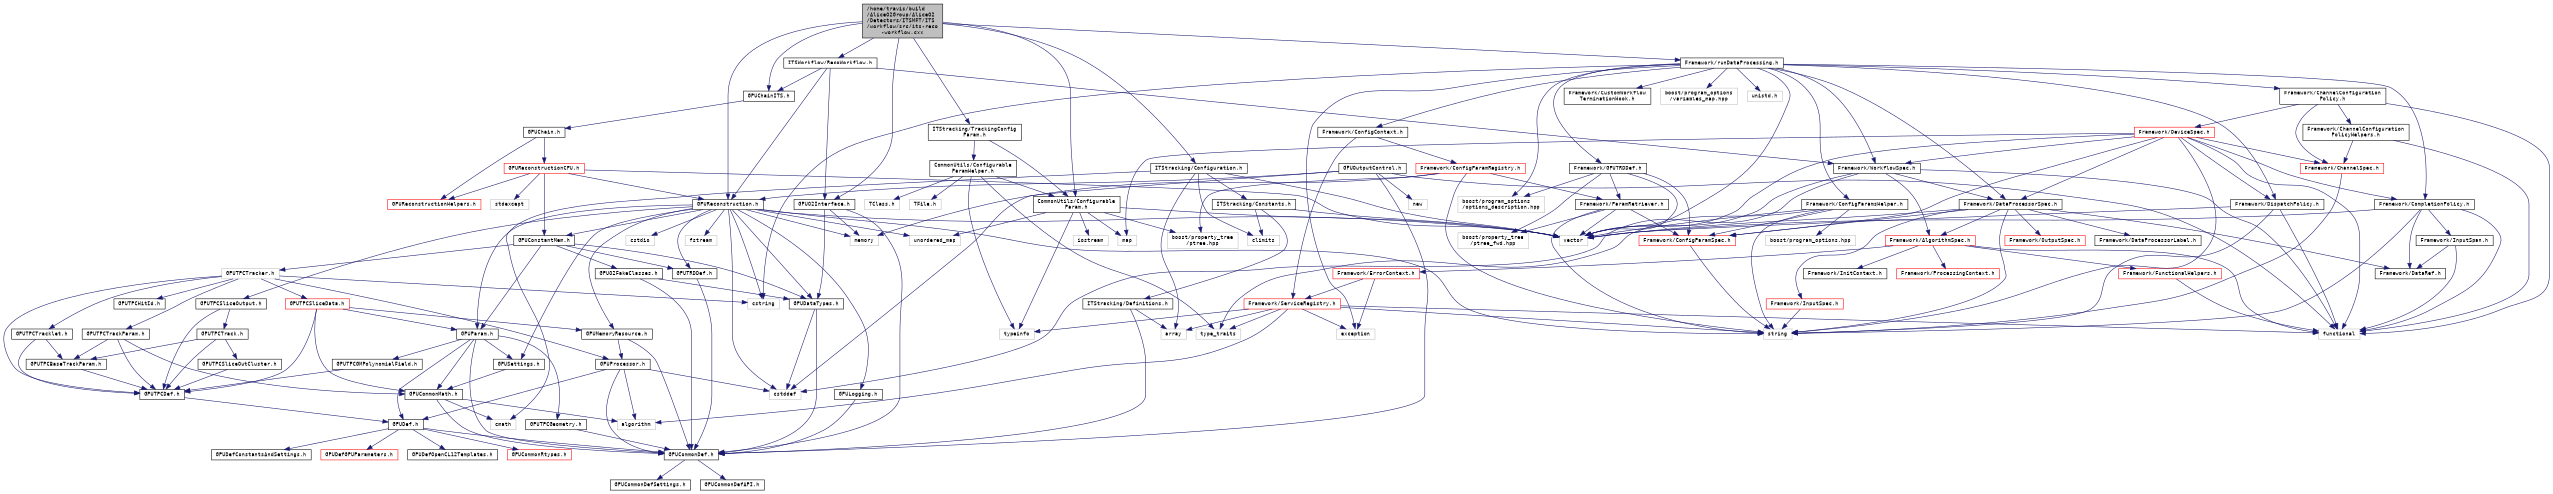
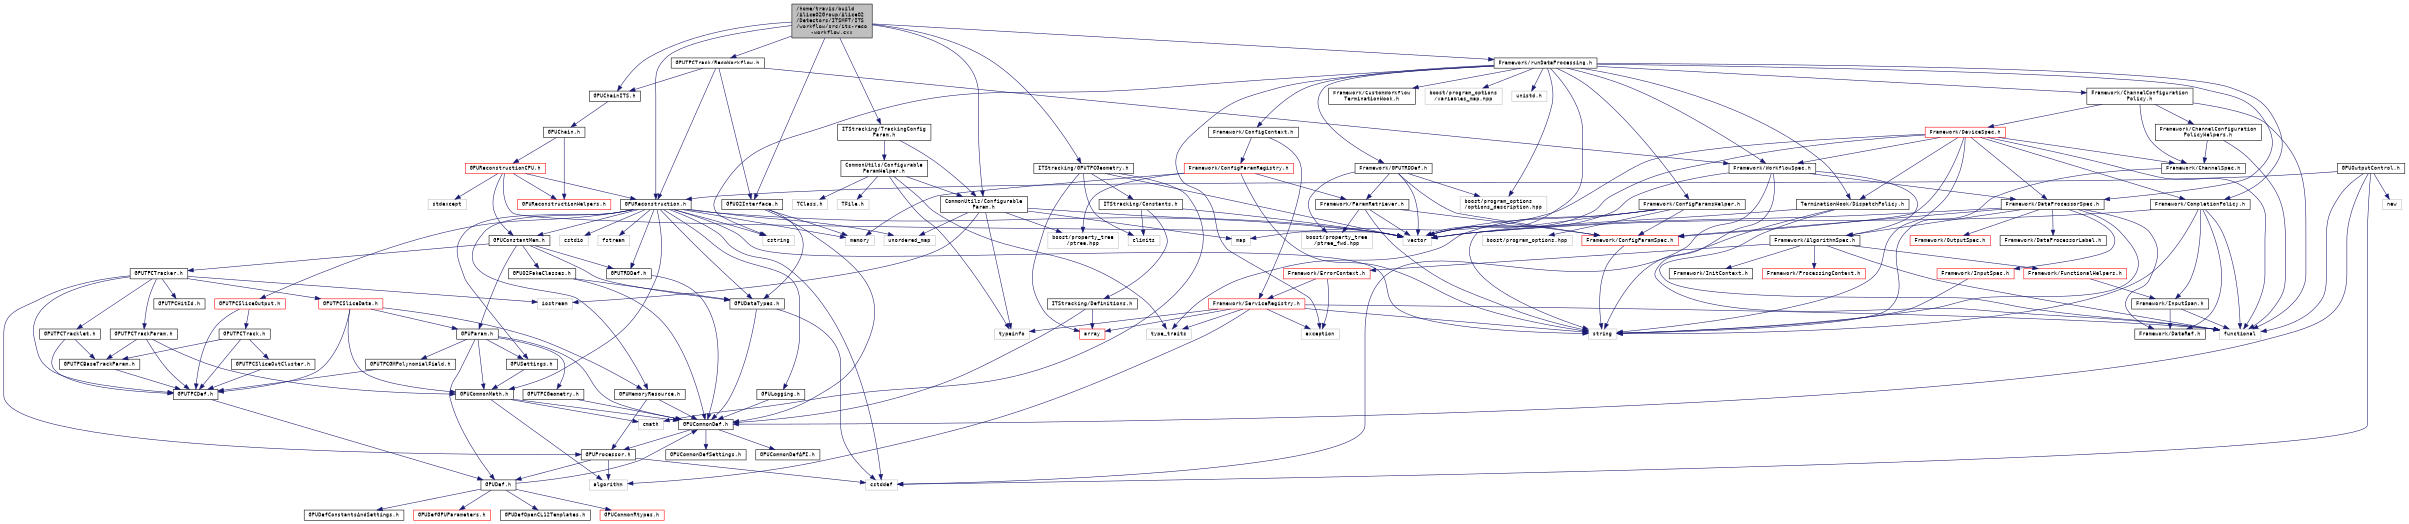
(830, 63) -> (718, 63)
(1199, 168) -> (1084, 168)
(2342, 168) -> (2204, 168)
(2277, 205) -> (1853, 205)
(557, 215) -> (625, 327)
(1930, 241) -> (1815, 241)
(251, 274) -> (159, 274)
(499, 288) -> (360, 289)
(231, 304) -> (250, 304)
(2238, 312) -> (2126, 290)
(1174, 334) -> (1092, 334)
(610, 425) -> (660, 439)
